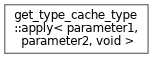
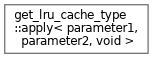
(76, 29) -> (76, 29)
